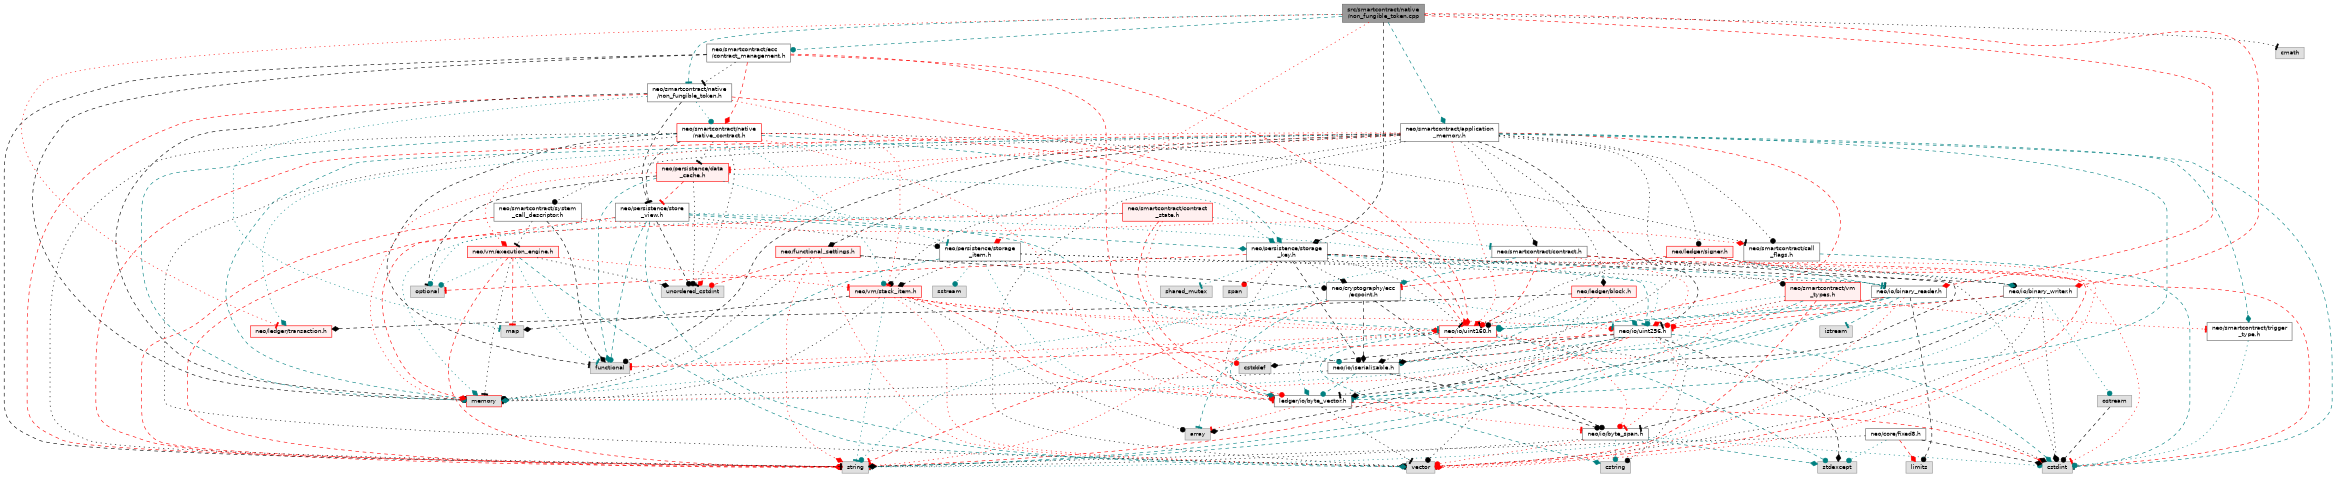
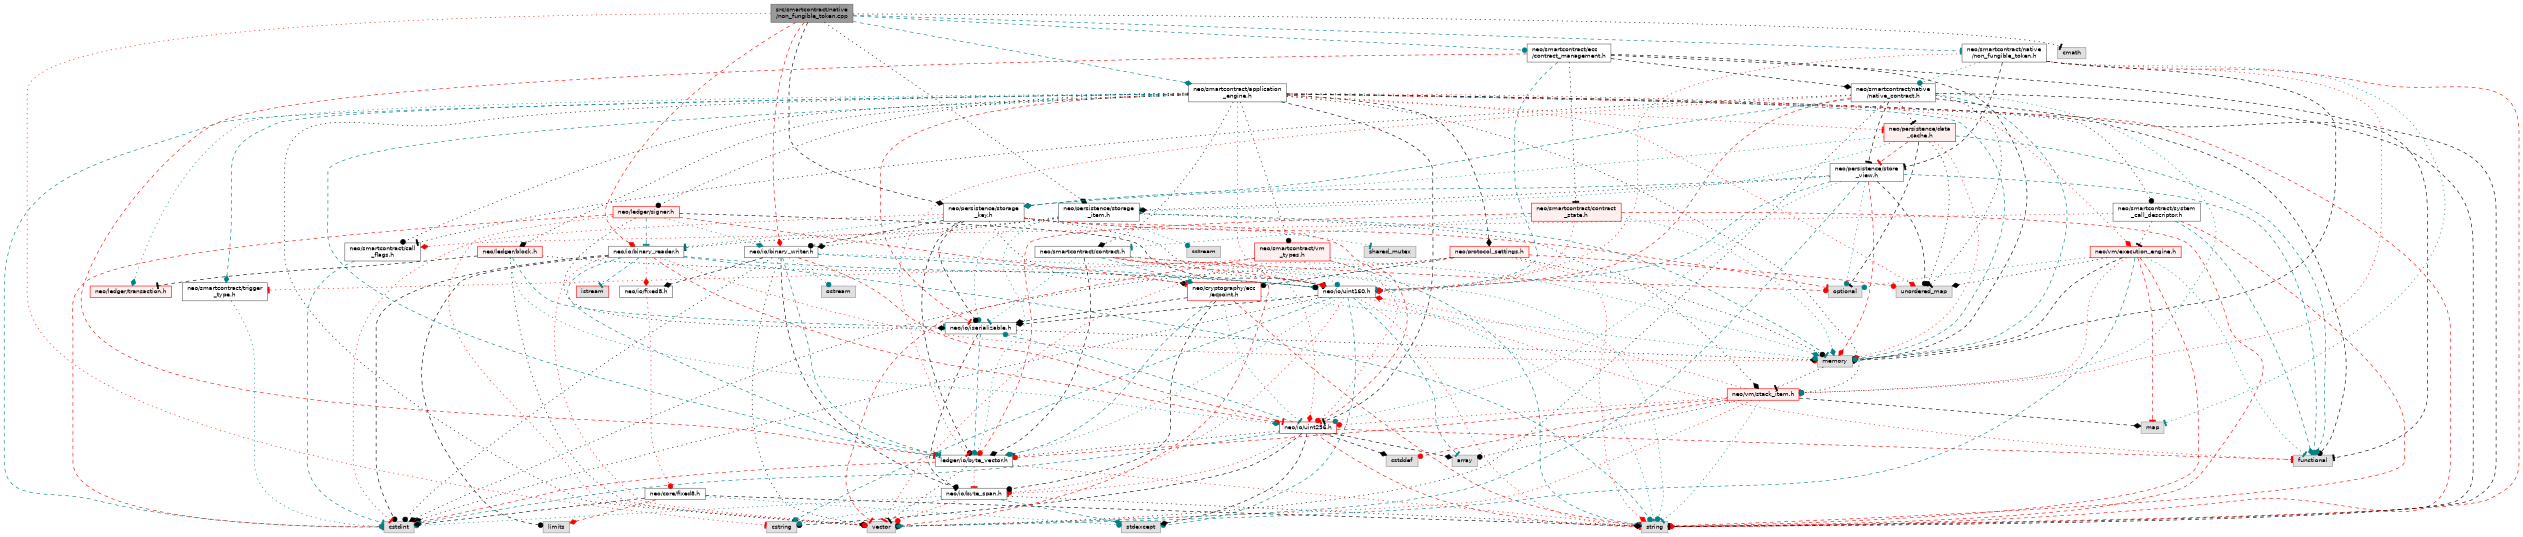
(500, 38) -> (27, 170)
(720, 72) -> (1573, 131)
(741, 91) -> (1727, 72)
(1170, 101) -> (1537, 250)
(1102, 122) -> (314, 102)
(1194, 125) -> (959, 115)
(719, 133) -> (1893, 93)
(1450, 133) -> (1238, 93)
(1161, 160) -> (1638, 152)
(1115, 161) -> (1644, 249)
(837, 234) -> (1488, 196)
(818, 252) -> (1489, 252)
(1605, 267) -> (822, 231)
(1505, 268) -> (1345, 248)
none -> (1477, 277)
(1571, 281) -> (1104, 236)
none -> (1034, 290)
(577, 291) -> (2262, 322)
none -> (646, 292)
(693, 292) -> (1924, 292)
(1235, 292) -> none
(1363, 292) -> (1224, 292)
(925, 312) -> (318, 269)
(496, 318) -> (2017, 336)
(1236, 332) -> (926, 339)
(1468, 332) -> (1347, 292)
(1643, 332) -> (1308, 428)
(1836, 332) -> (593, 292)
(1419, 349) -> (1171, 310)
(1098, 375) -> (1408, 441)
(693, 386) -> (1800, 377)
(1678, 400) -> (1096, 497)
(484, 401) -> (1835, 361)
(50, 404) -> (2473, 469)
(1254, 418) -> (1325, 495)
(1775, 426) -> (754, 421)
(2087, 433) -> (393, 304)
(1371, 451) -> (1170, 511)
